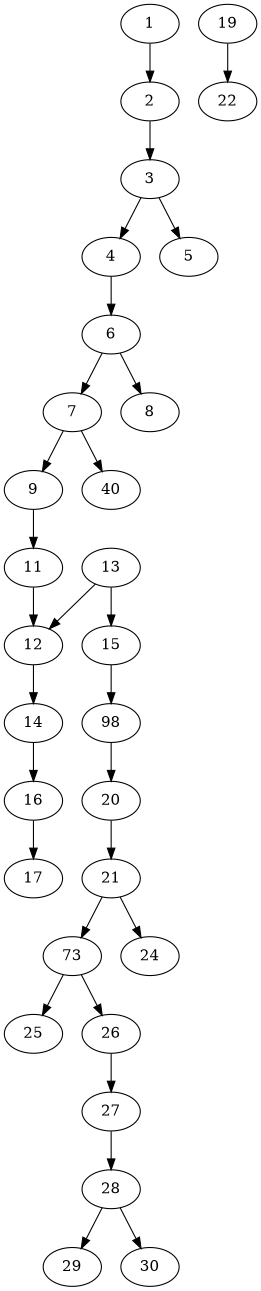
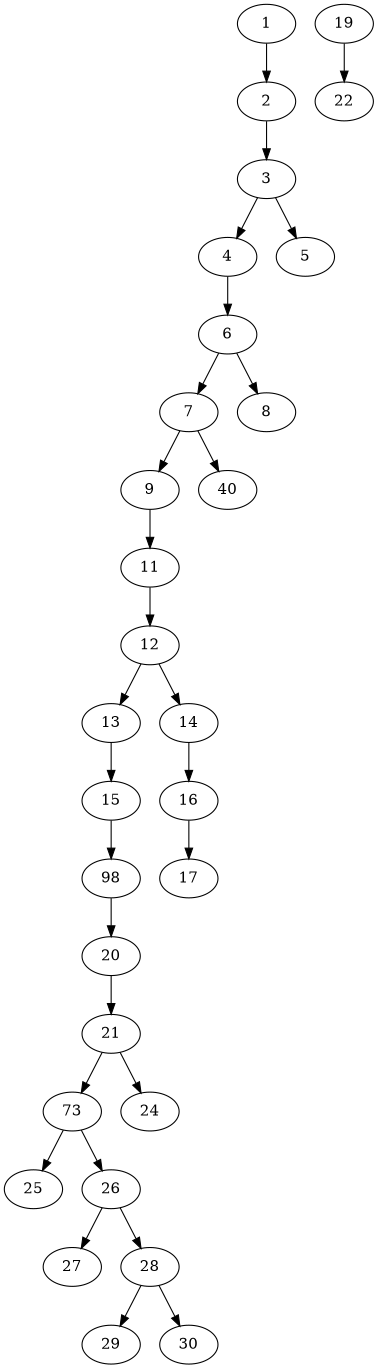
(76, 603) -> (133, 679)
(111, 1145) -> (128, 1223)
